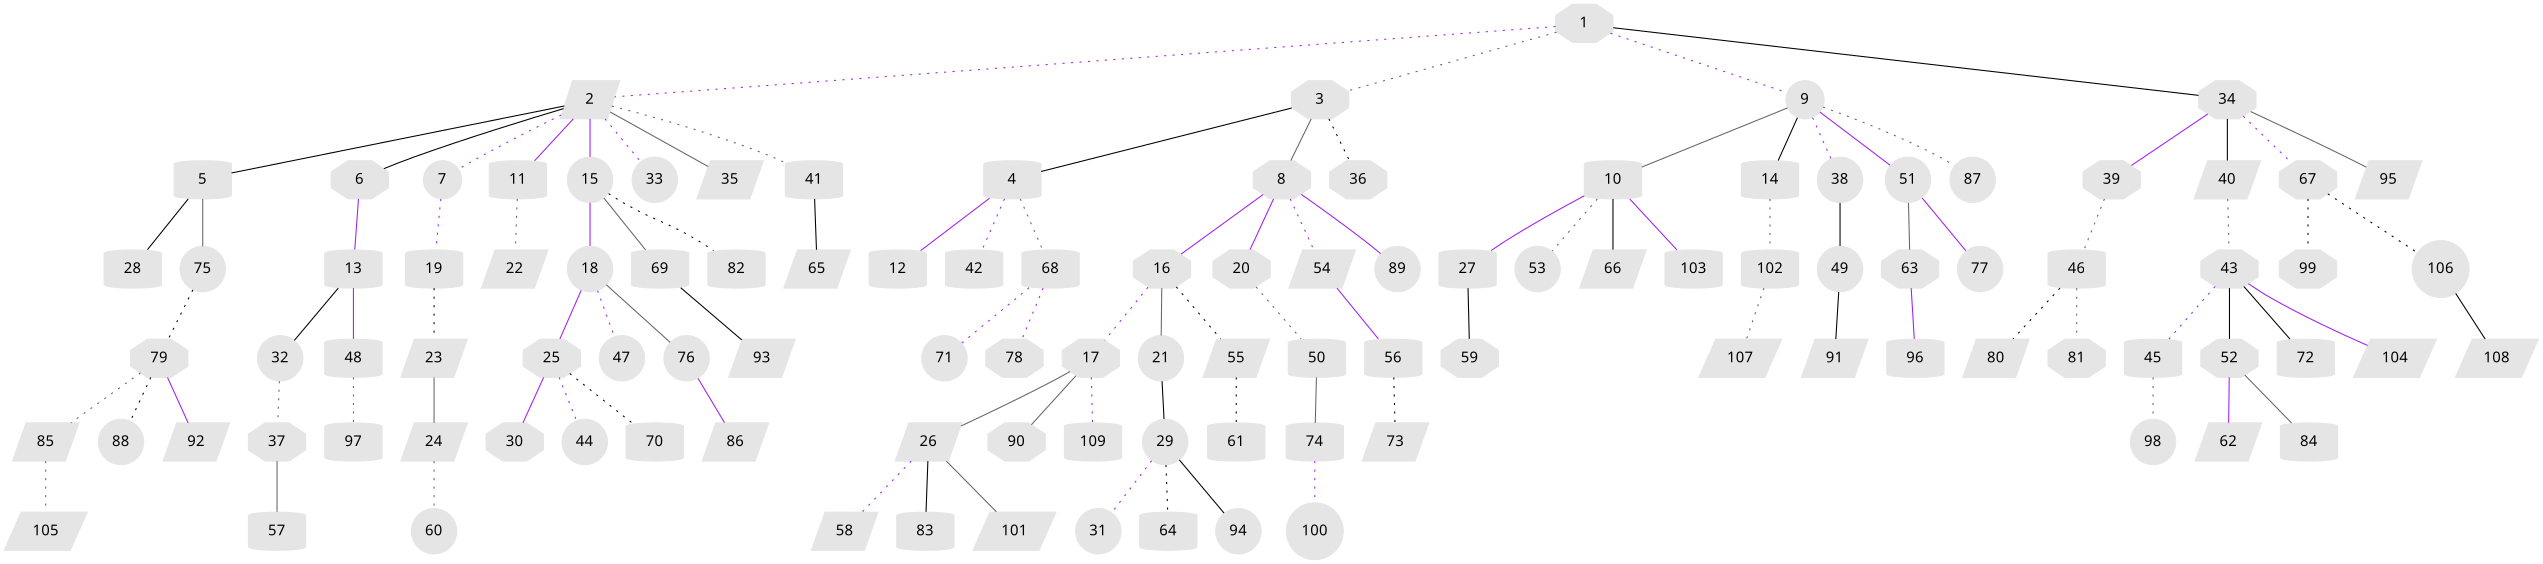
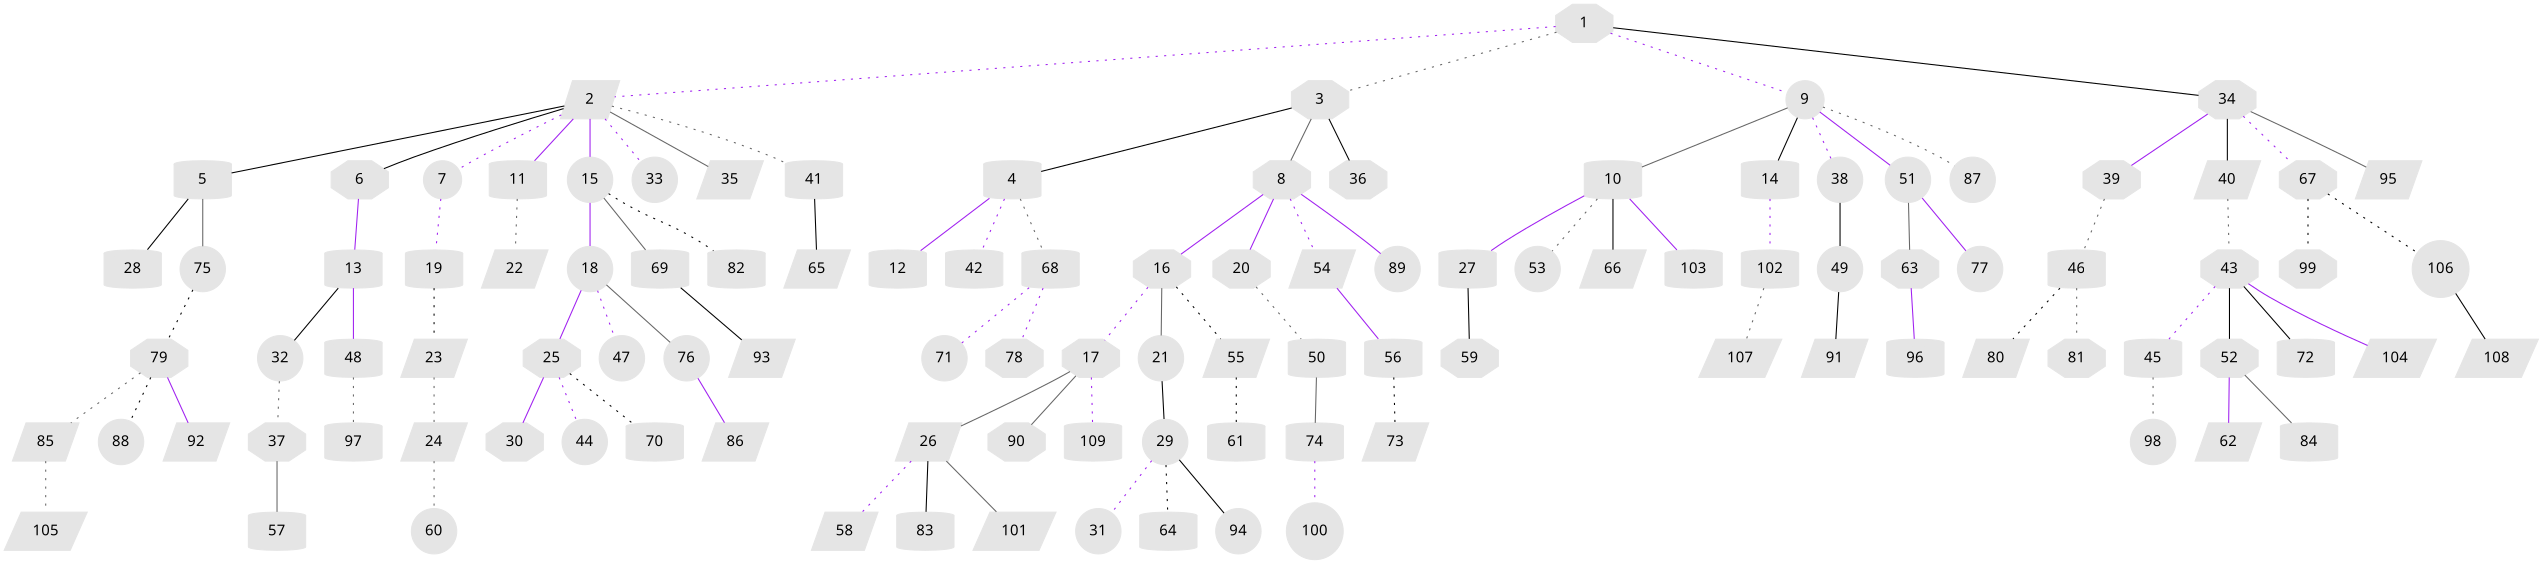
(1339, 140) -> (1339, 140)
(1770, 224) -> (1770, 224)
(434, 400) -> (434, 400)
